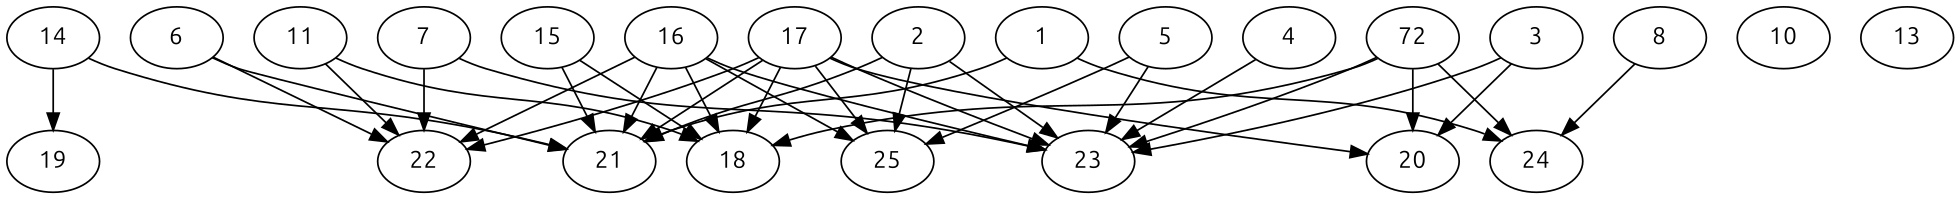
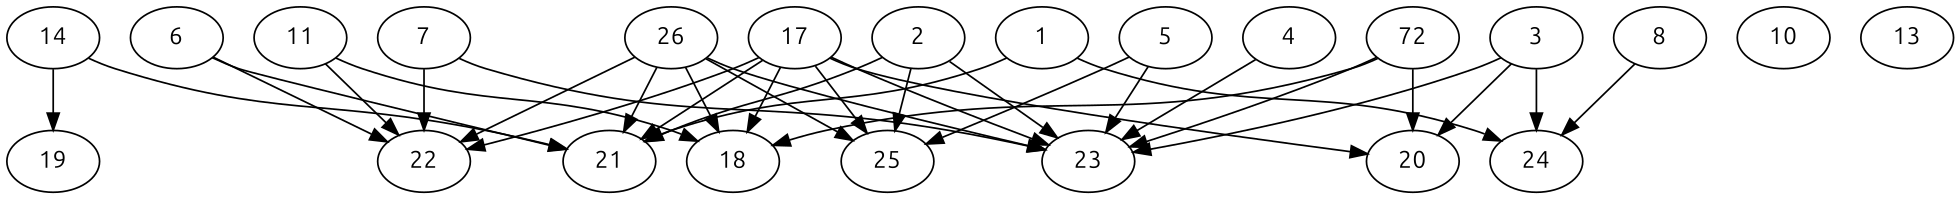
(548, 38) -> none
(671, 38) -> (671, 38)
(1467, 92) -> (1536, 91)
